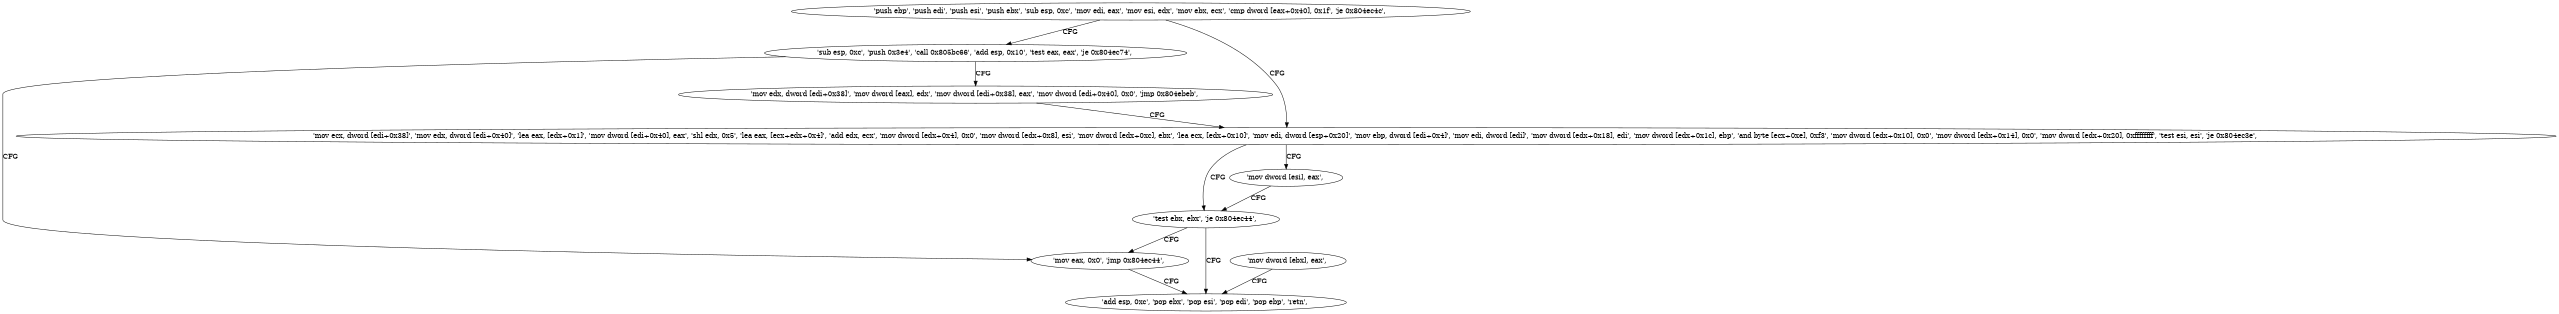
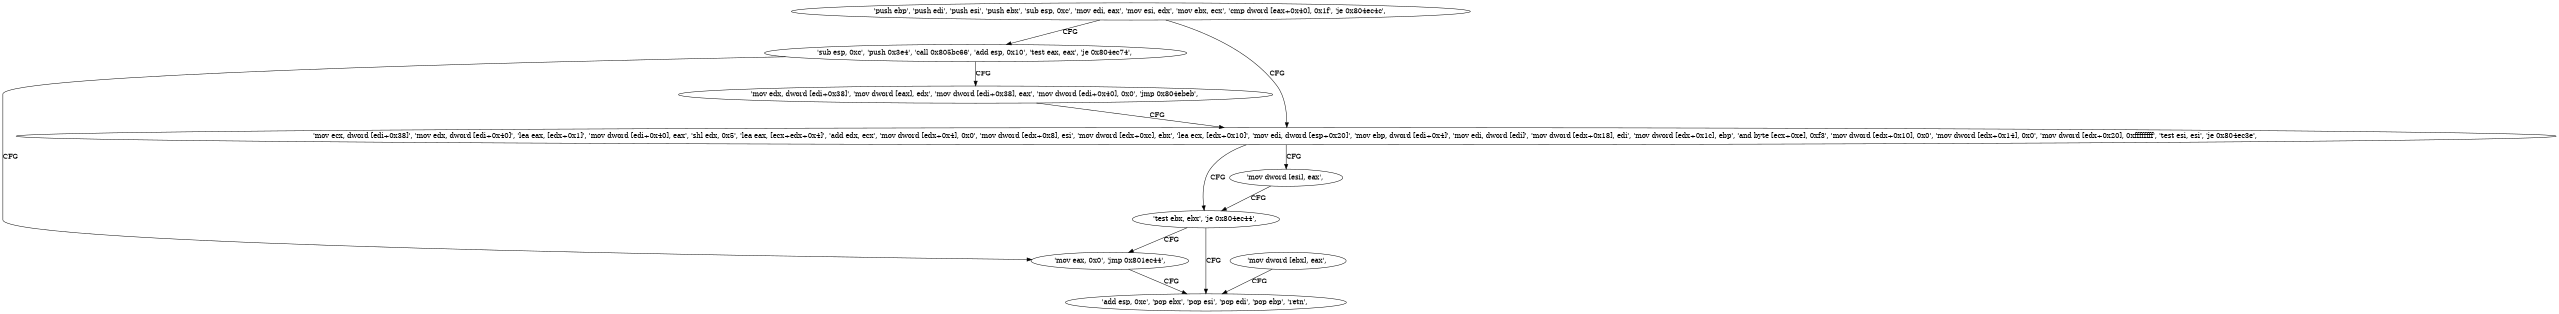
(1110, 261) -> (1110, 261)
